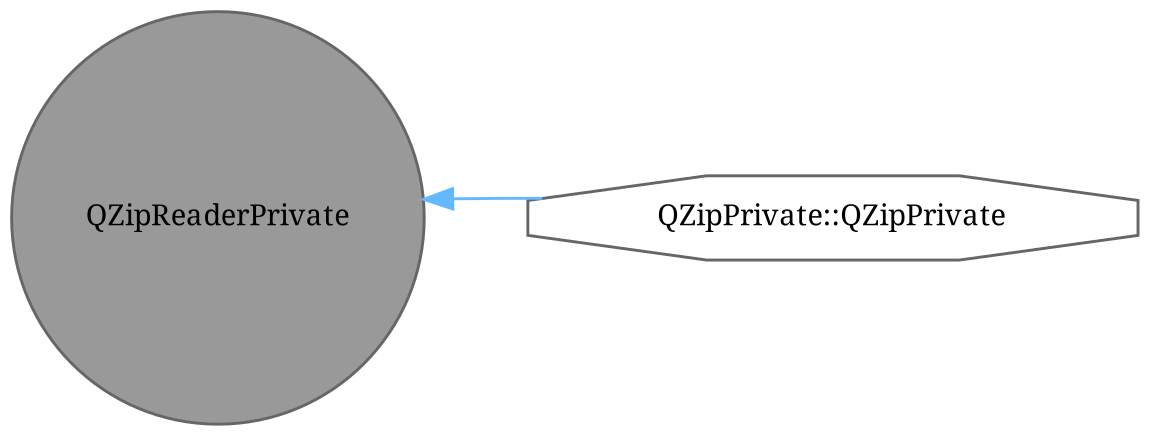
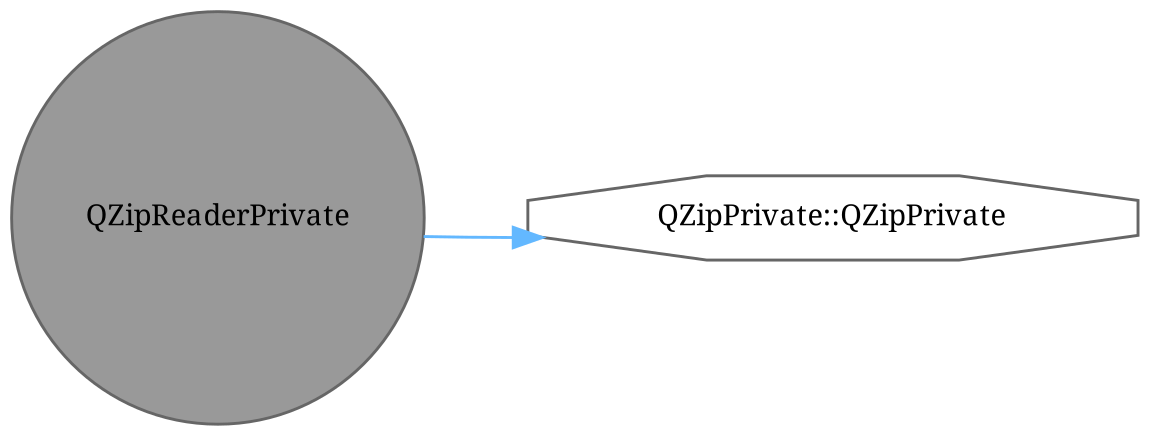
(498, 198) -> (468, 237)
